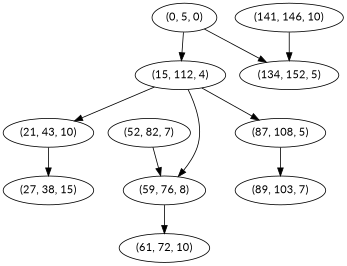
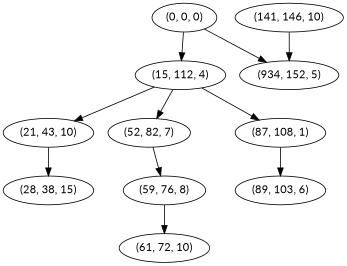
(184, 18) -> (184, 18)
(289, 75) -> (289, 75)
(200, 131) -> (167, 101)
(280, 133) -> (280, 133)
(48, 190) -> (48, 190)
(280, 190) -> (280, 190)
